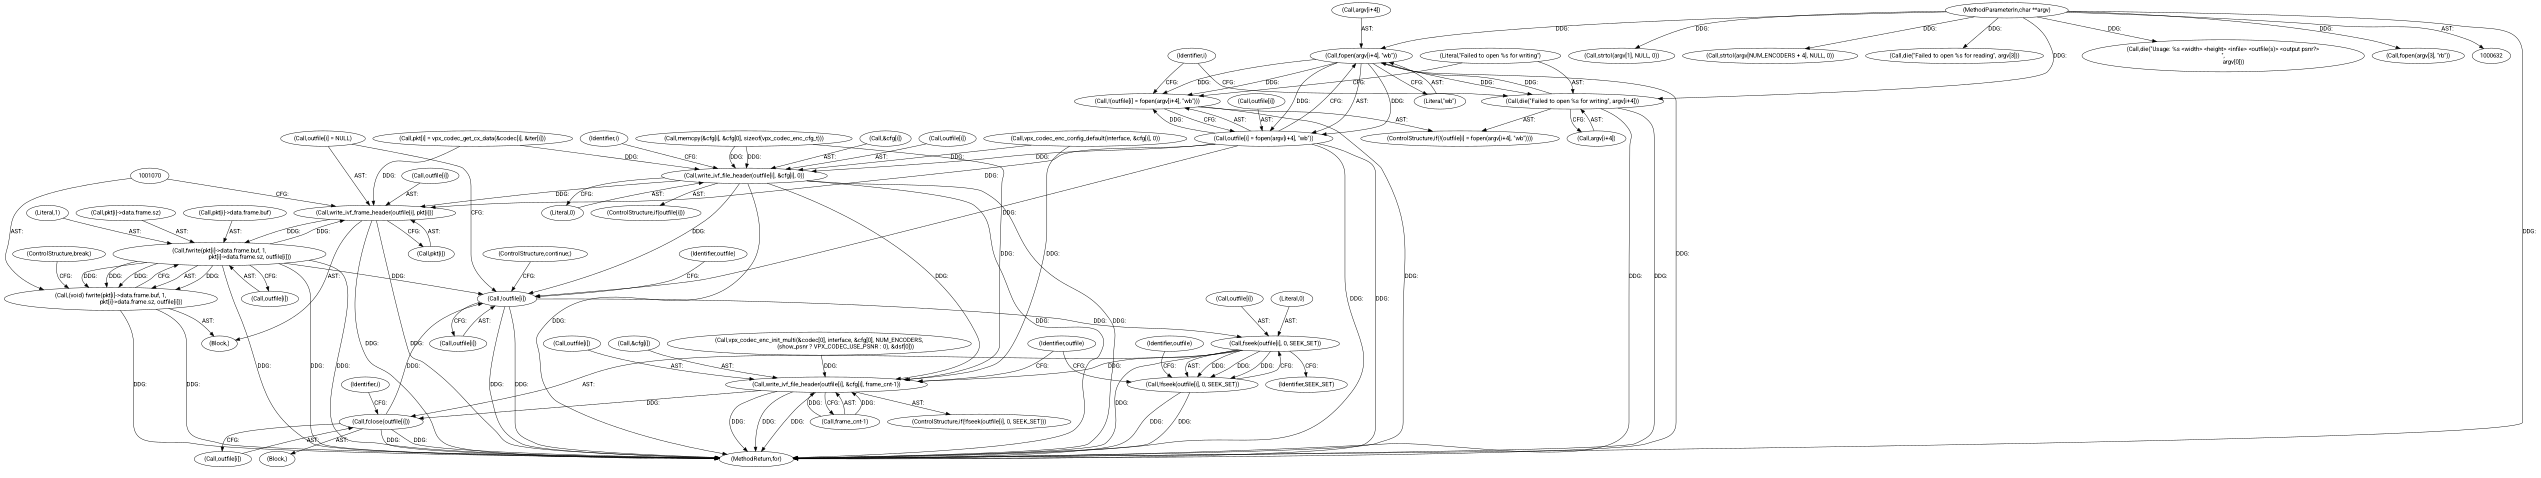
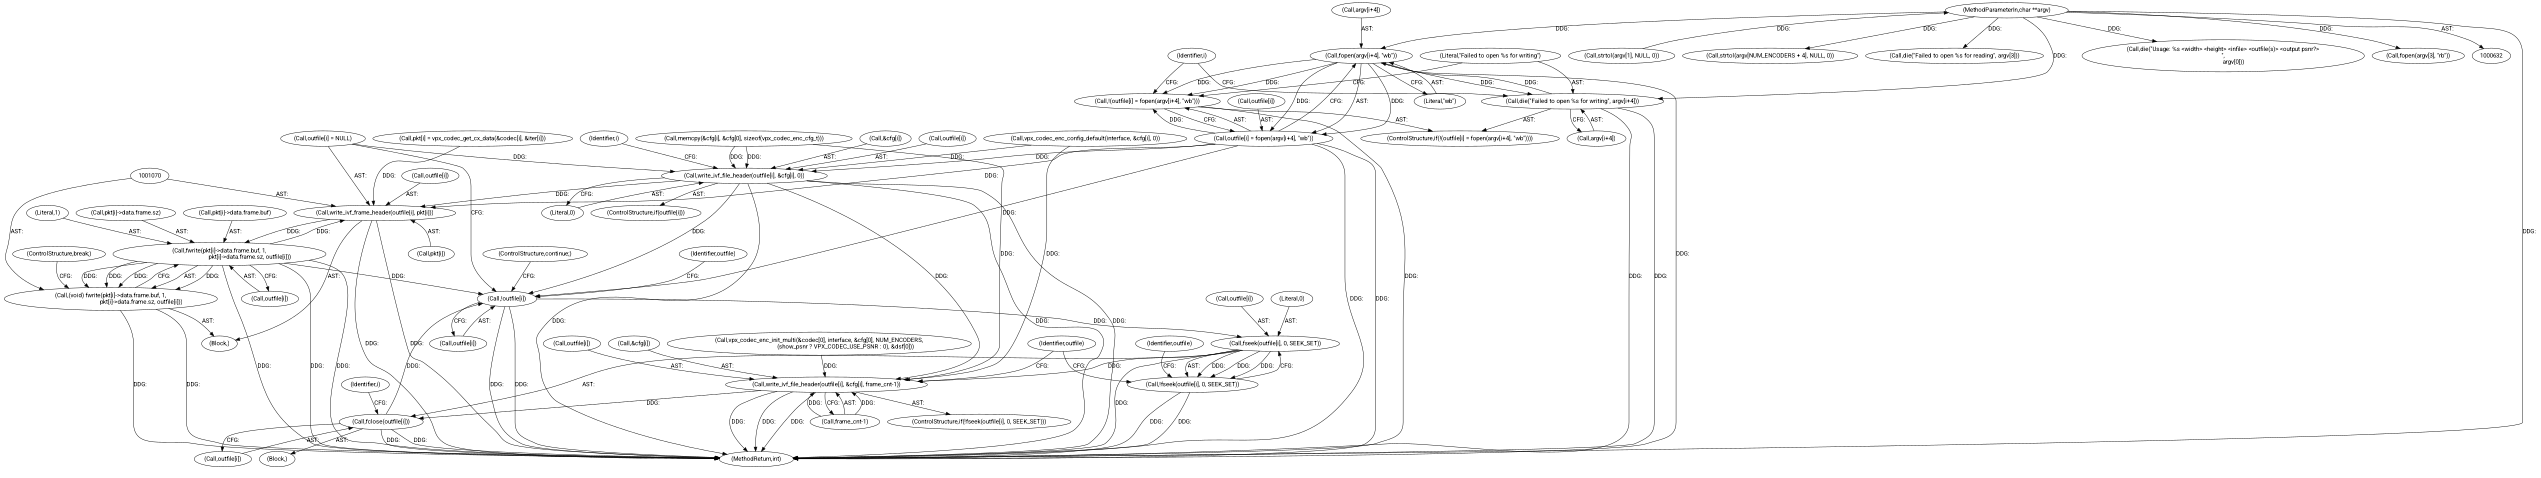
(1728, 21) -> (1792, 24)
(608, 157) -> (511, 160)
(283, 194) -> (283, 194)
(404, 232) -> none
(1306, 385) -> none
(756, 459) -> (756, 459)
